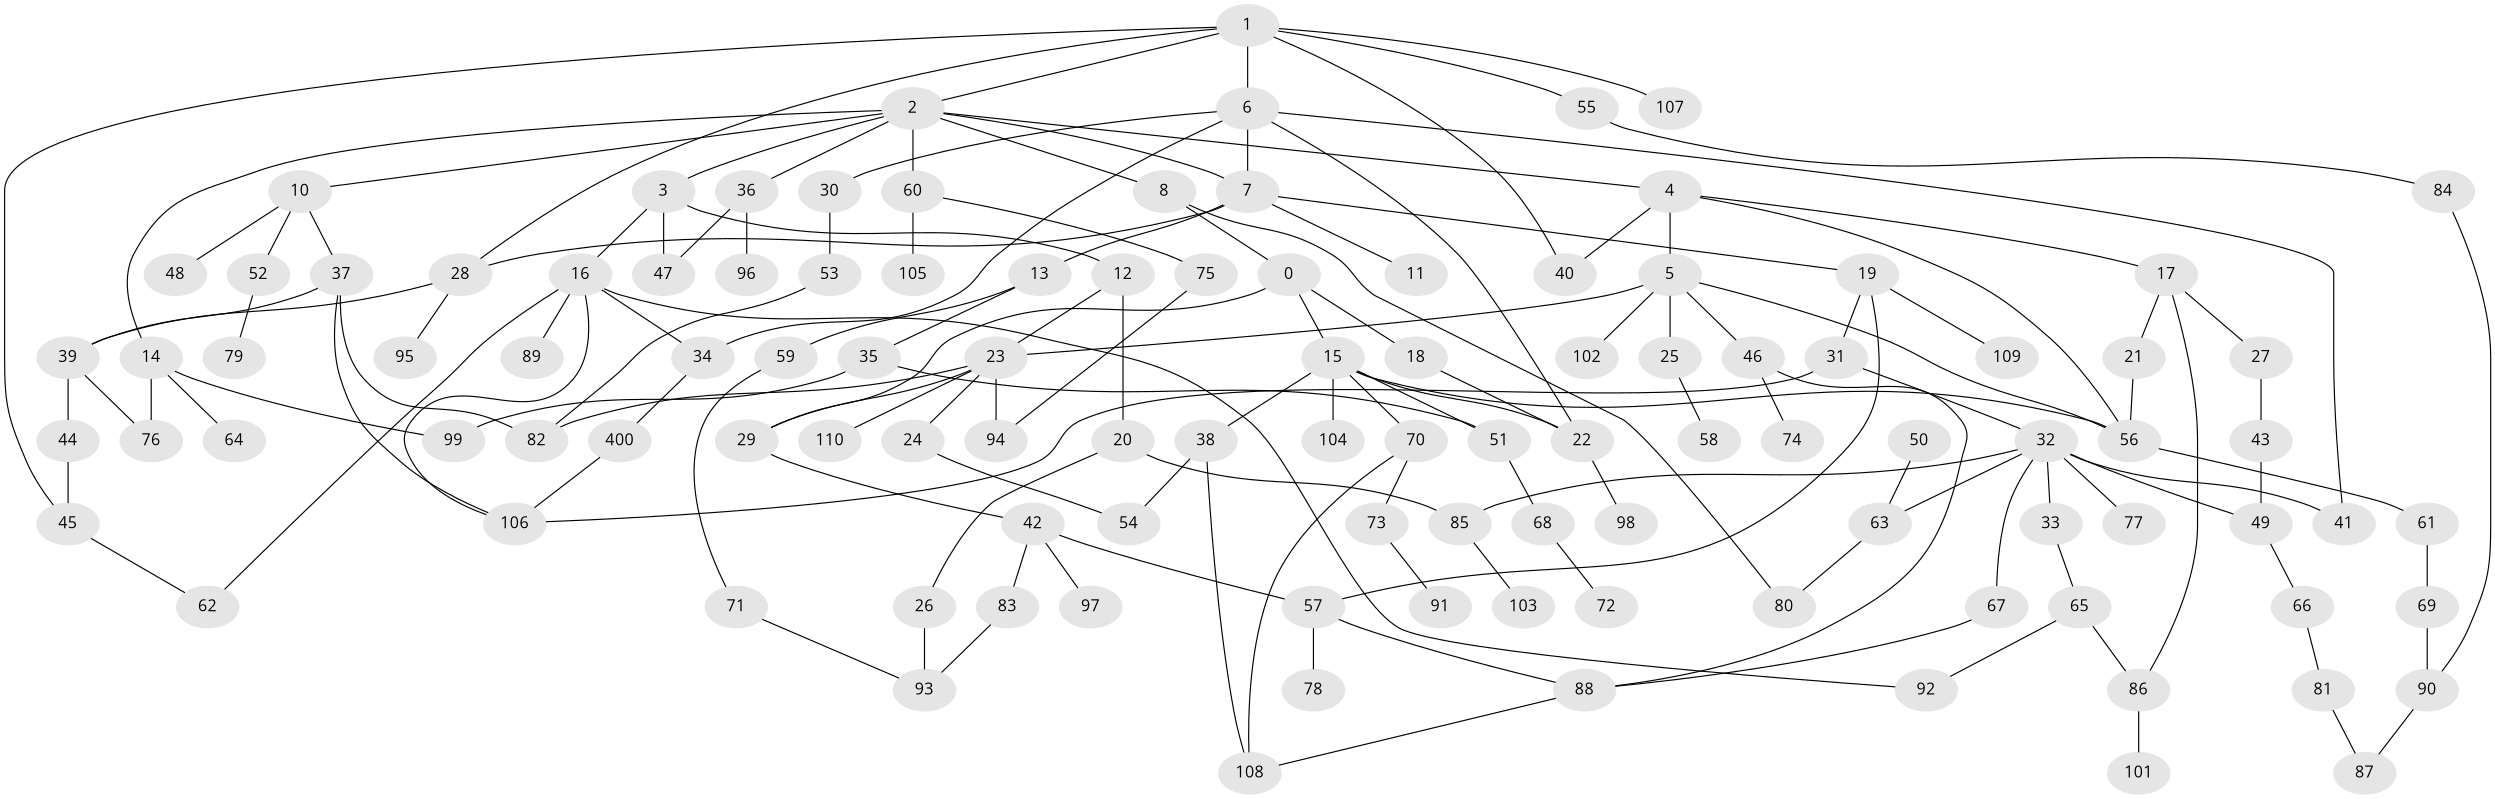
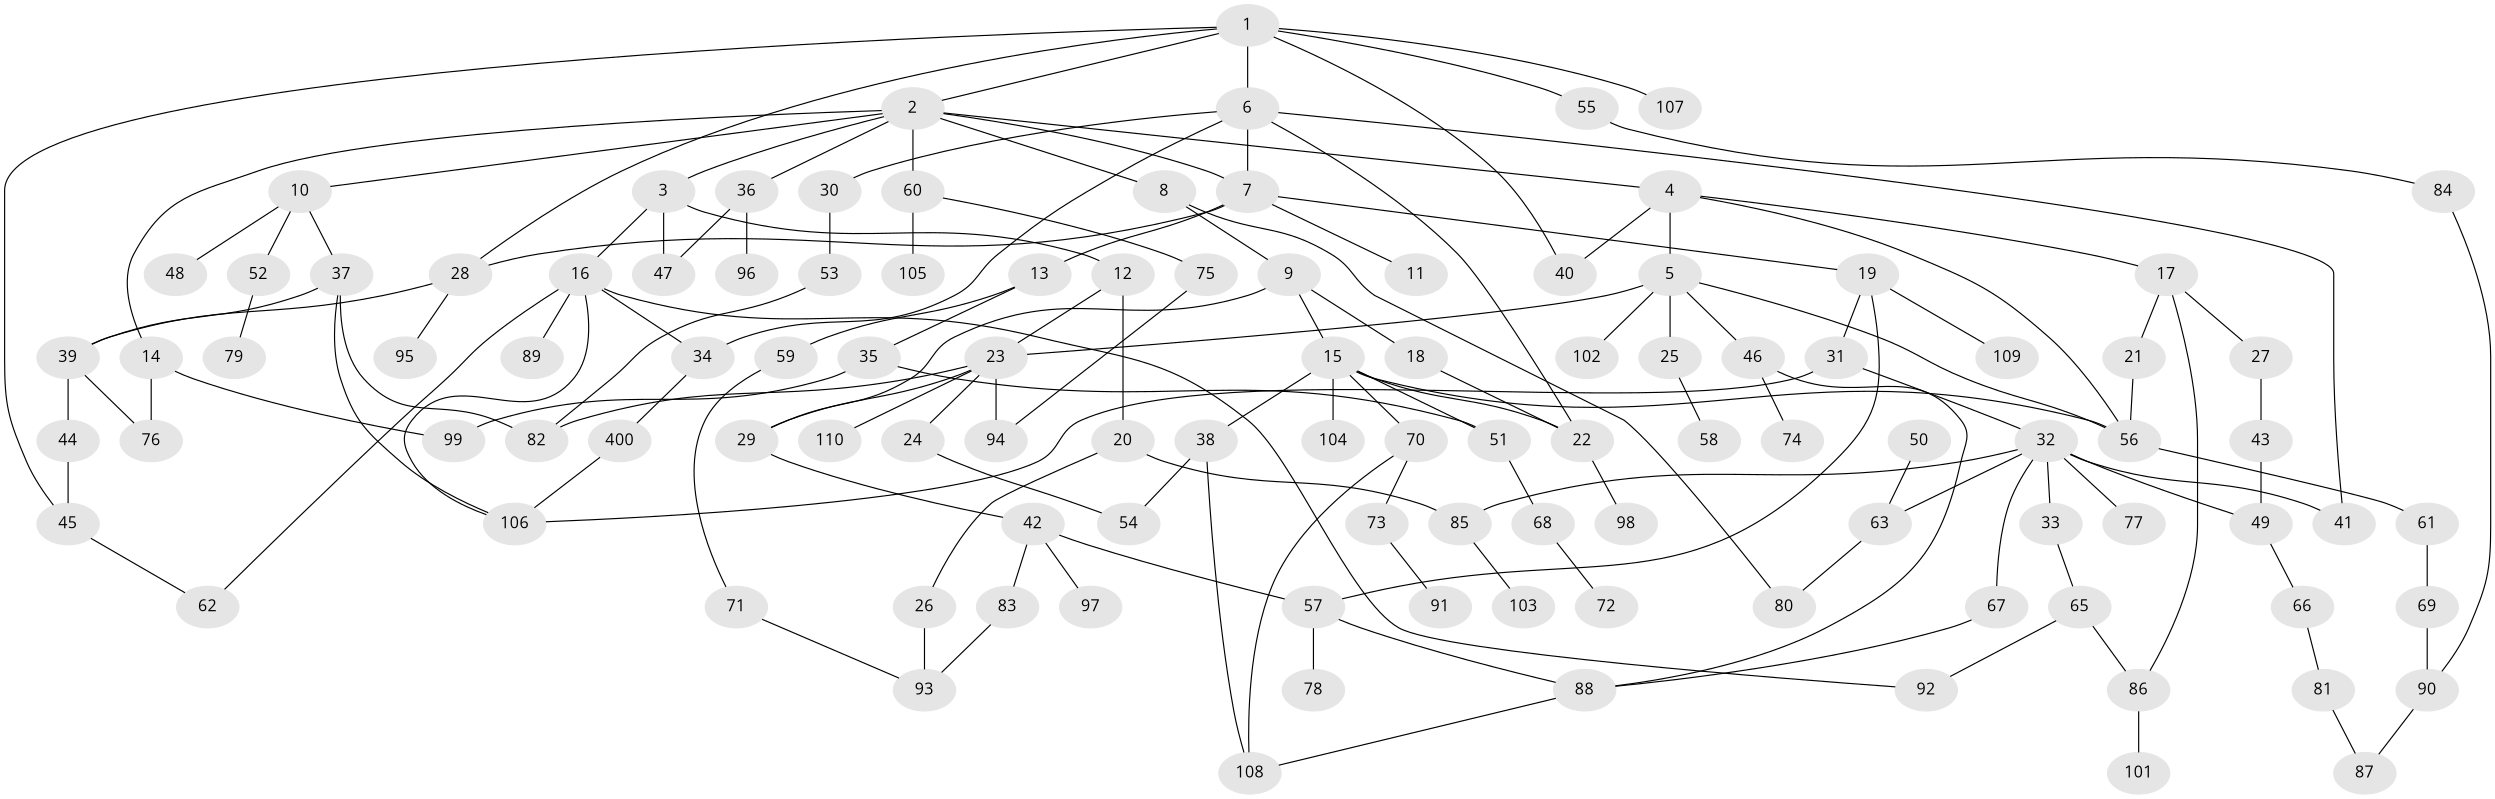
(1289, 275) -> (1289, 275)
(234, 441) -> none
